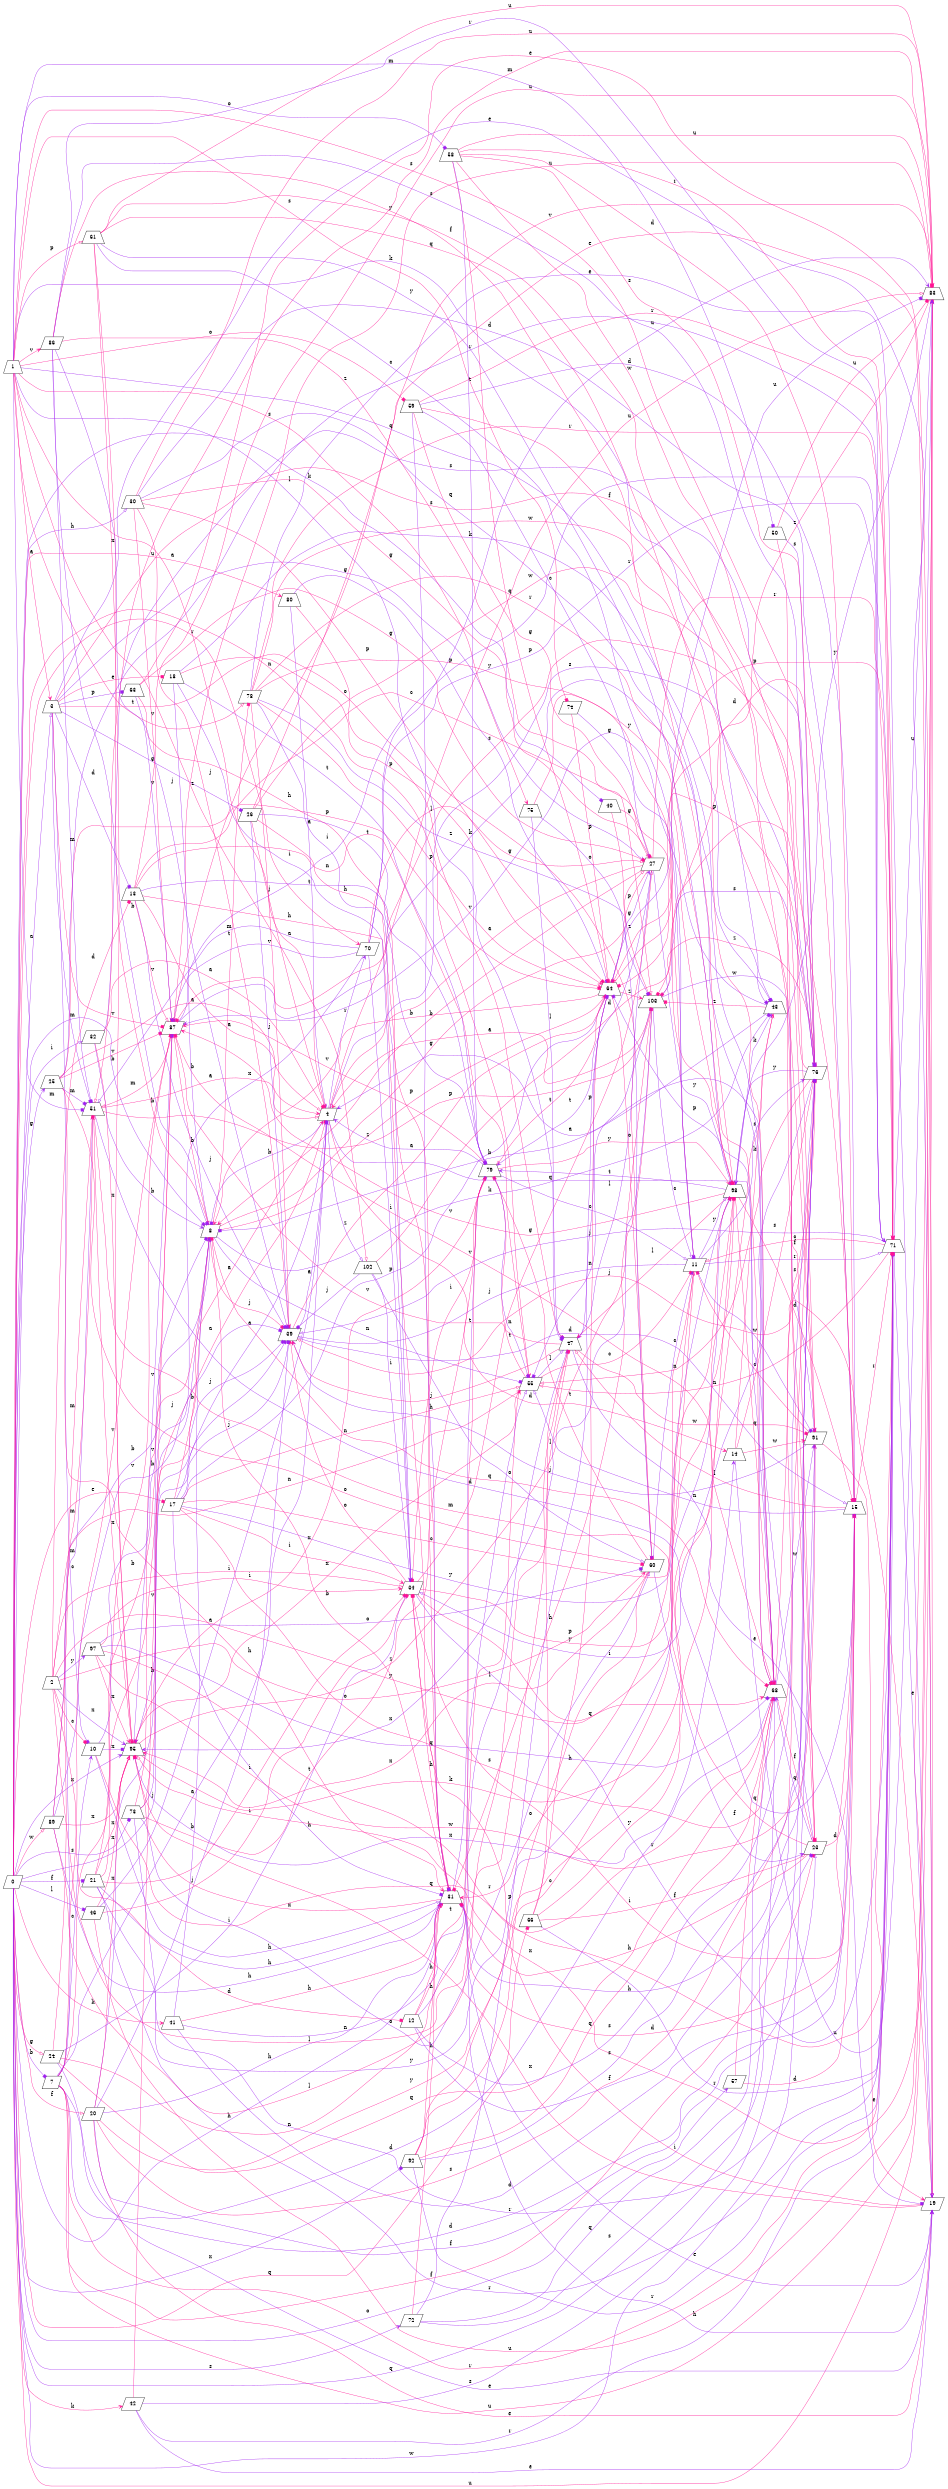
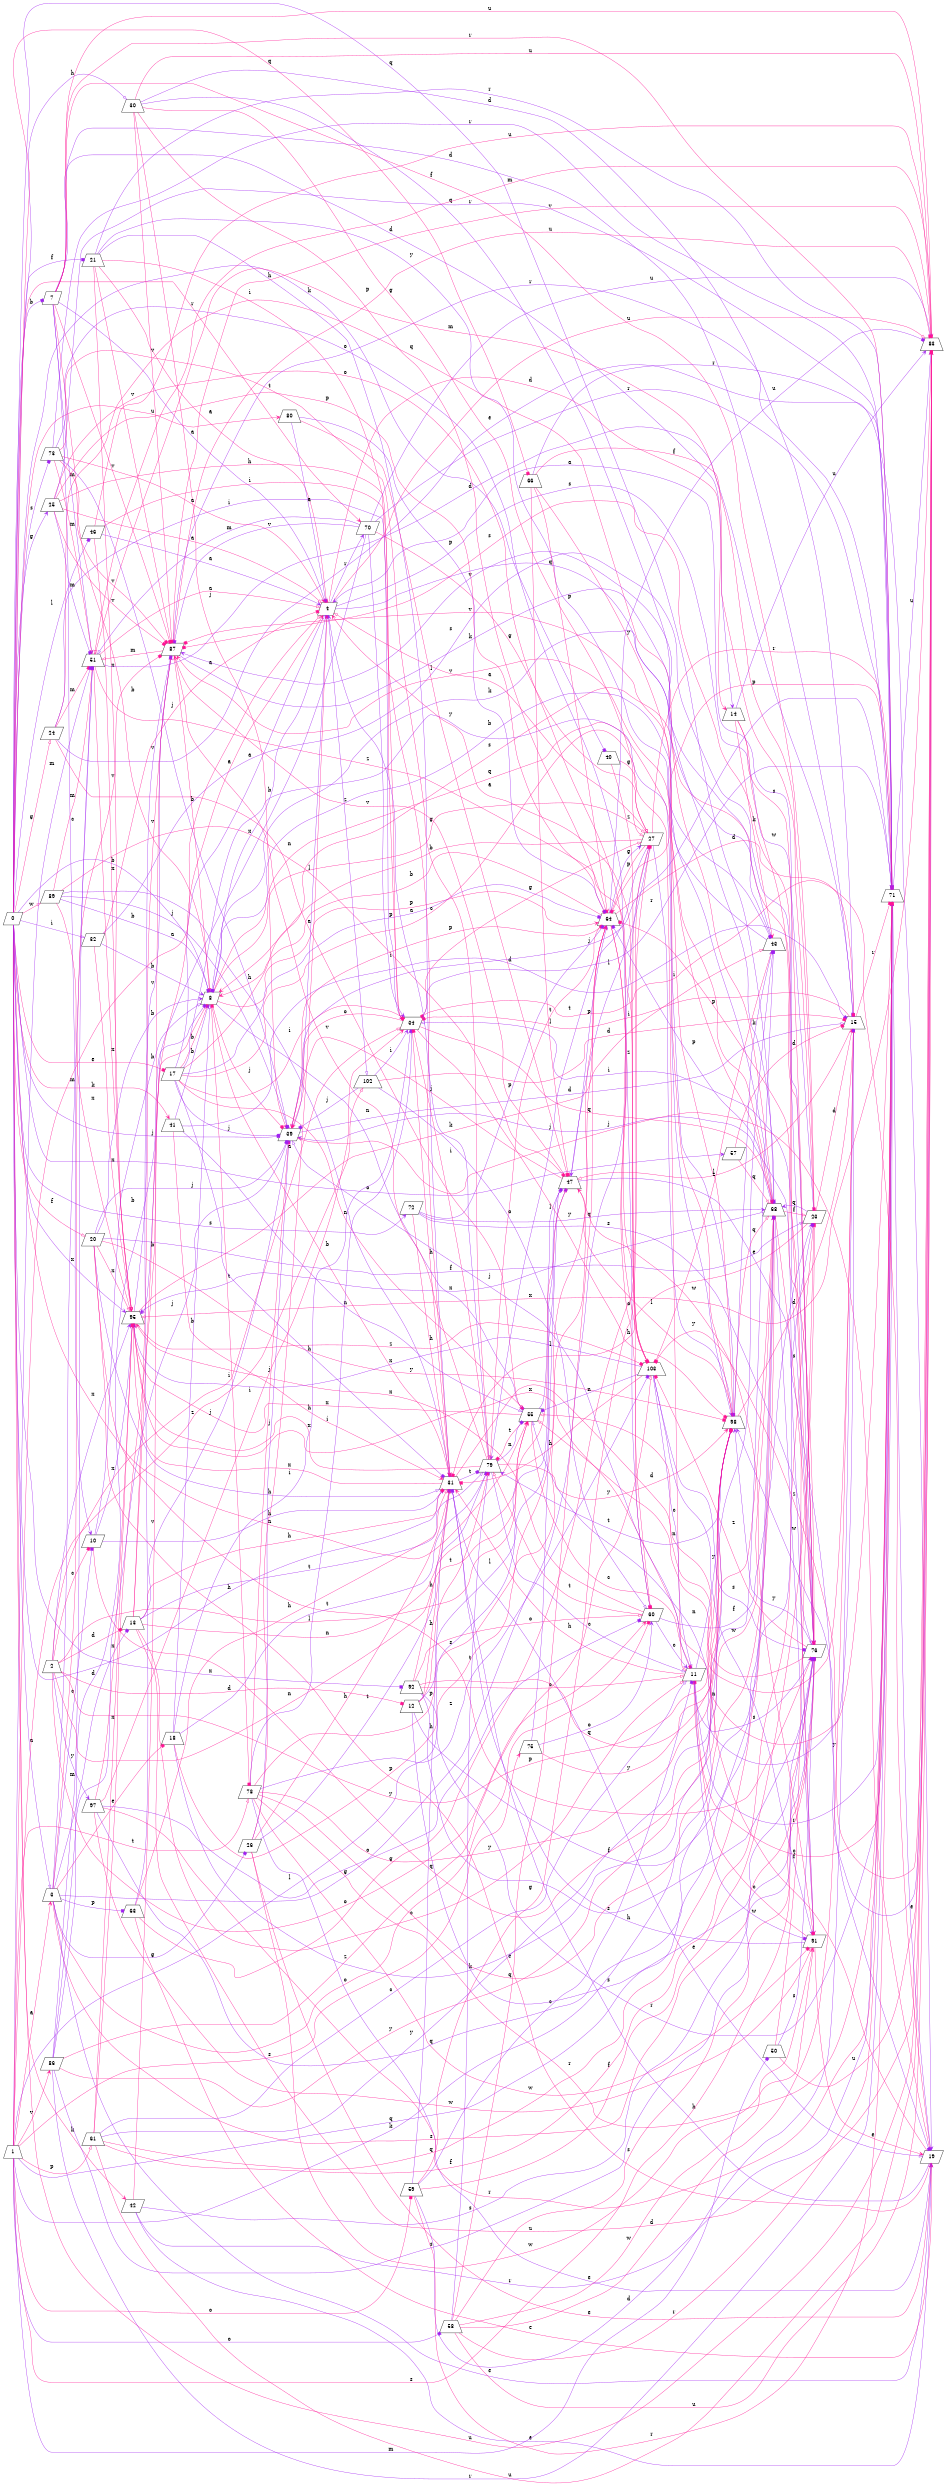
none -> (76, 555)
(570, 708) -> none
(545, 2438) -> none
